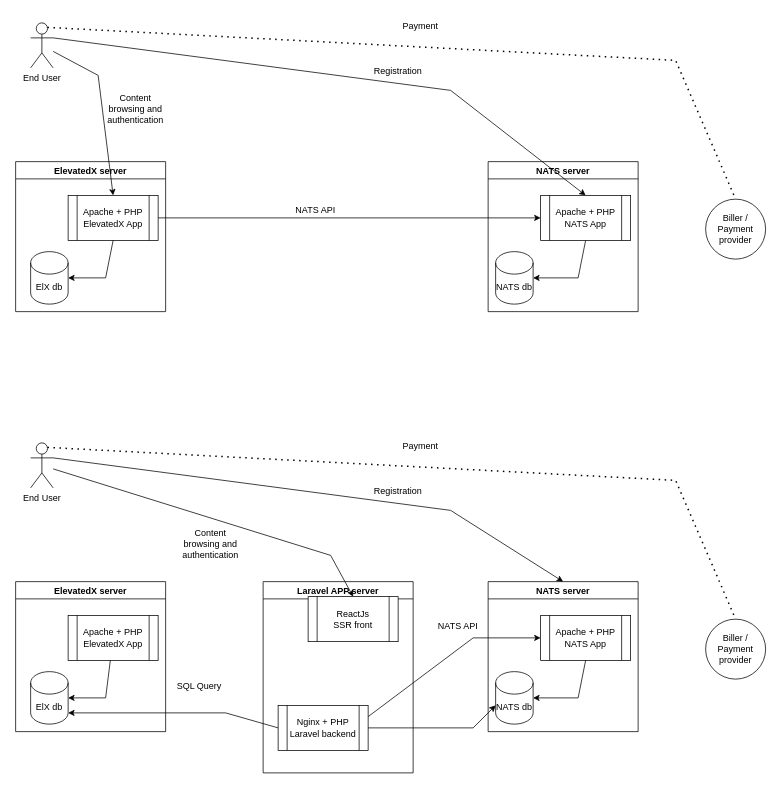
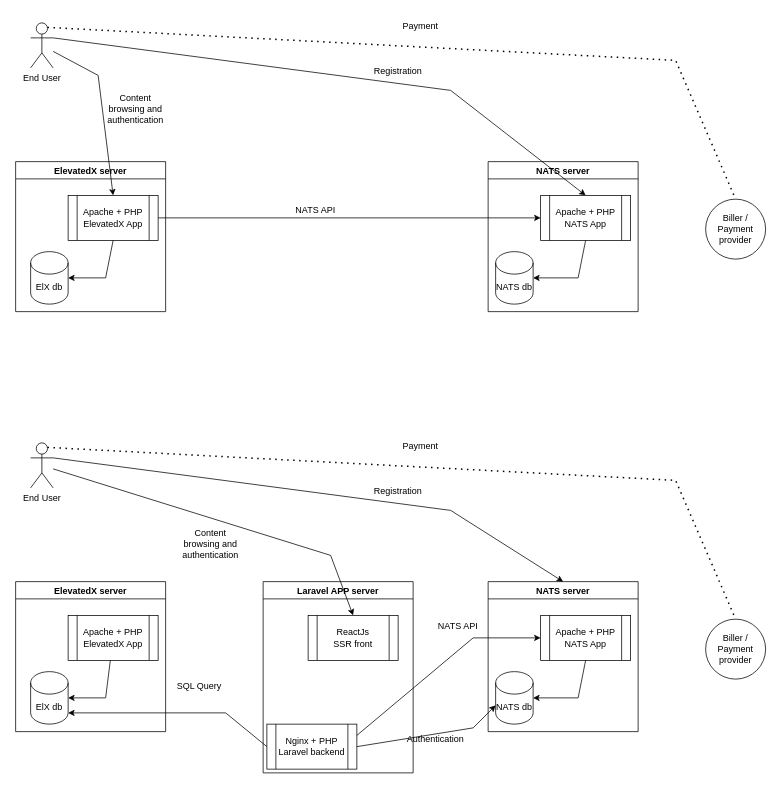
(353, 619) -> (353, 638)
(323, 728) -> (312, 747)
none -> (435, 739)
